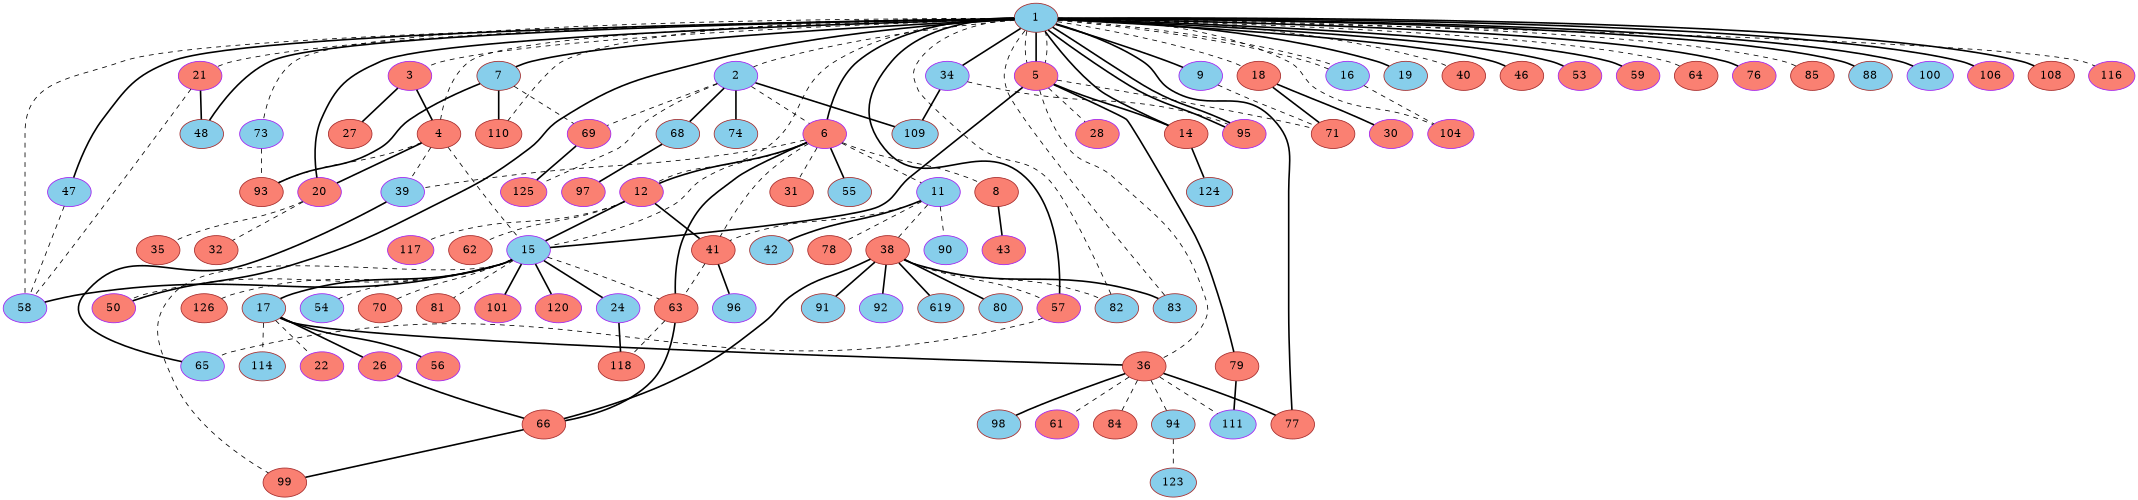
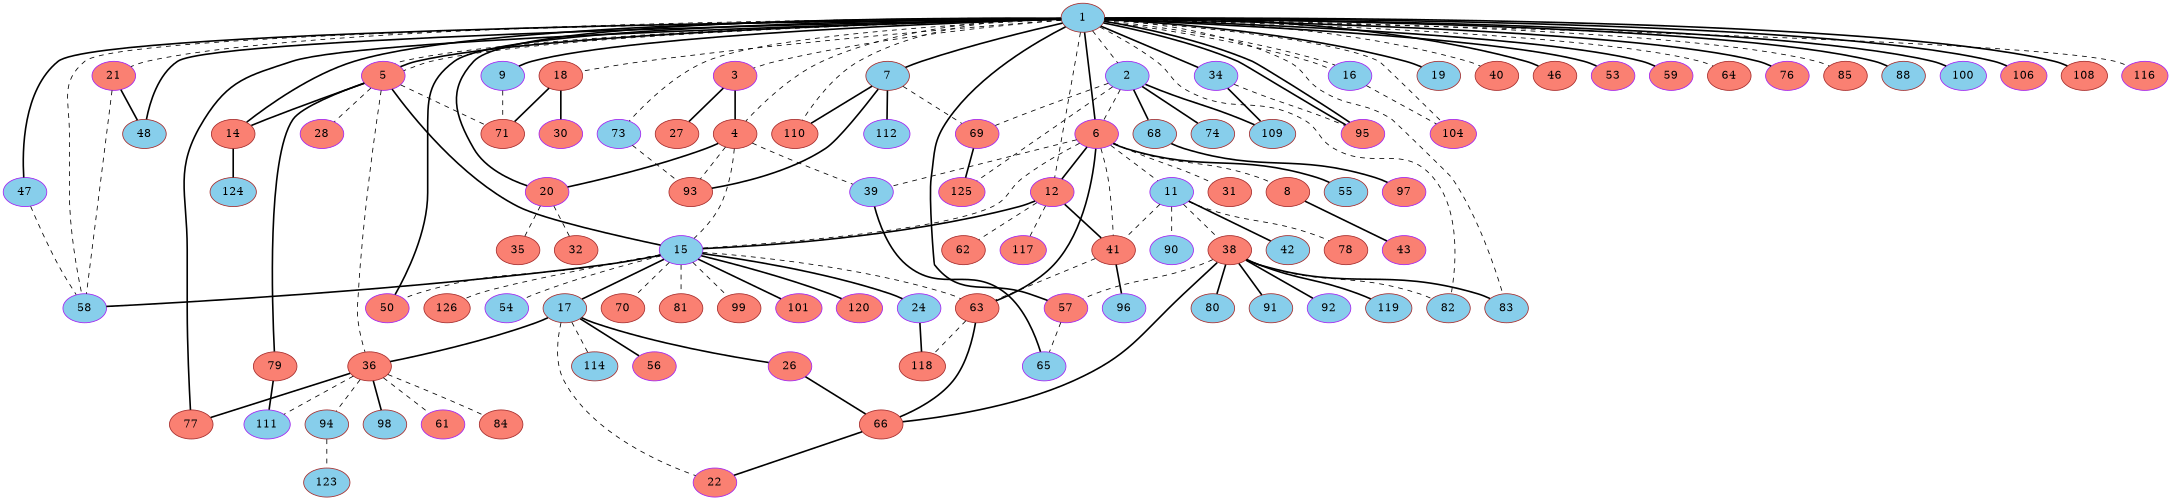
none -> (887, 134)
(941, 308) -> (1389, 308)
(414, 453) -> (798, 453)
